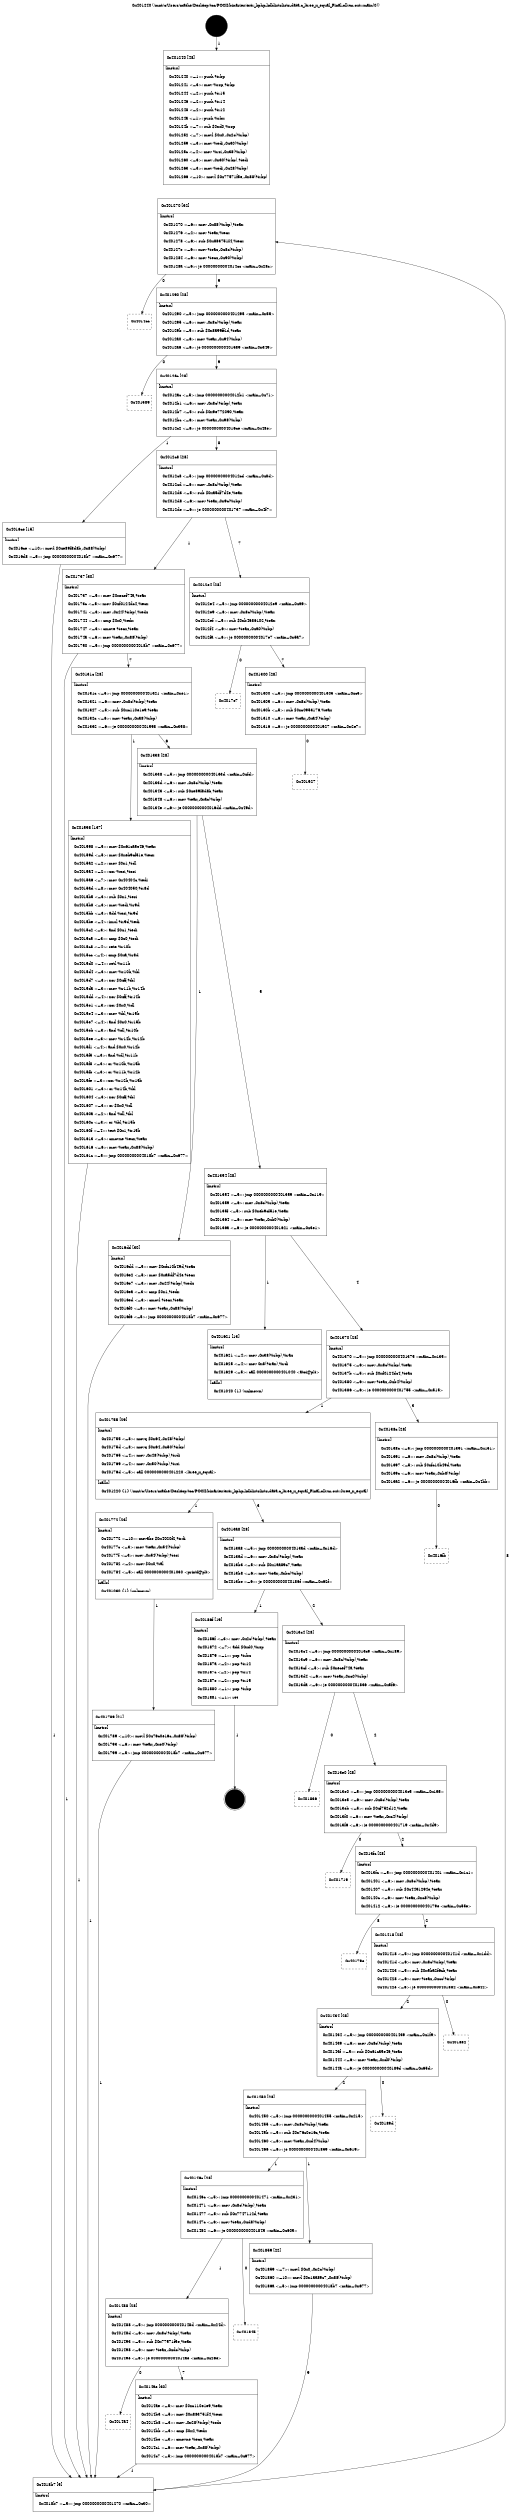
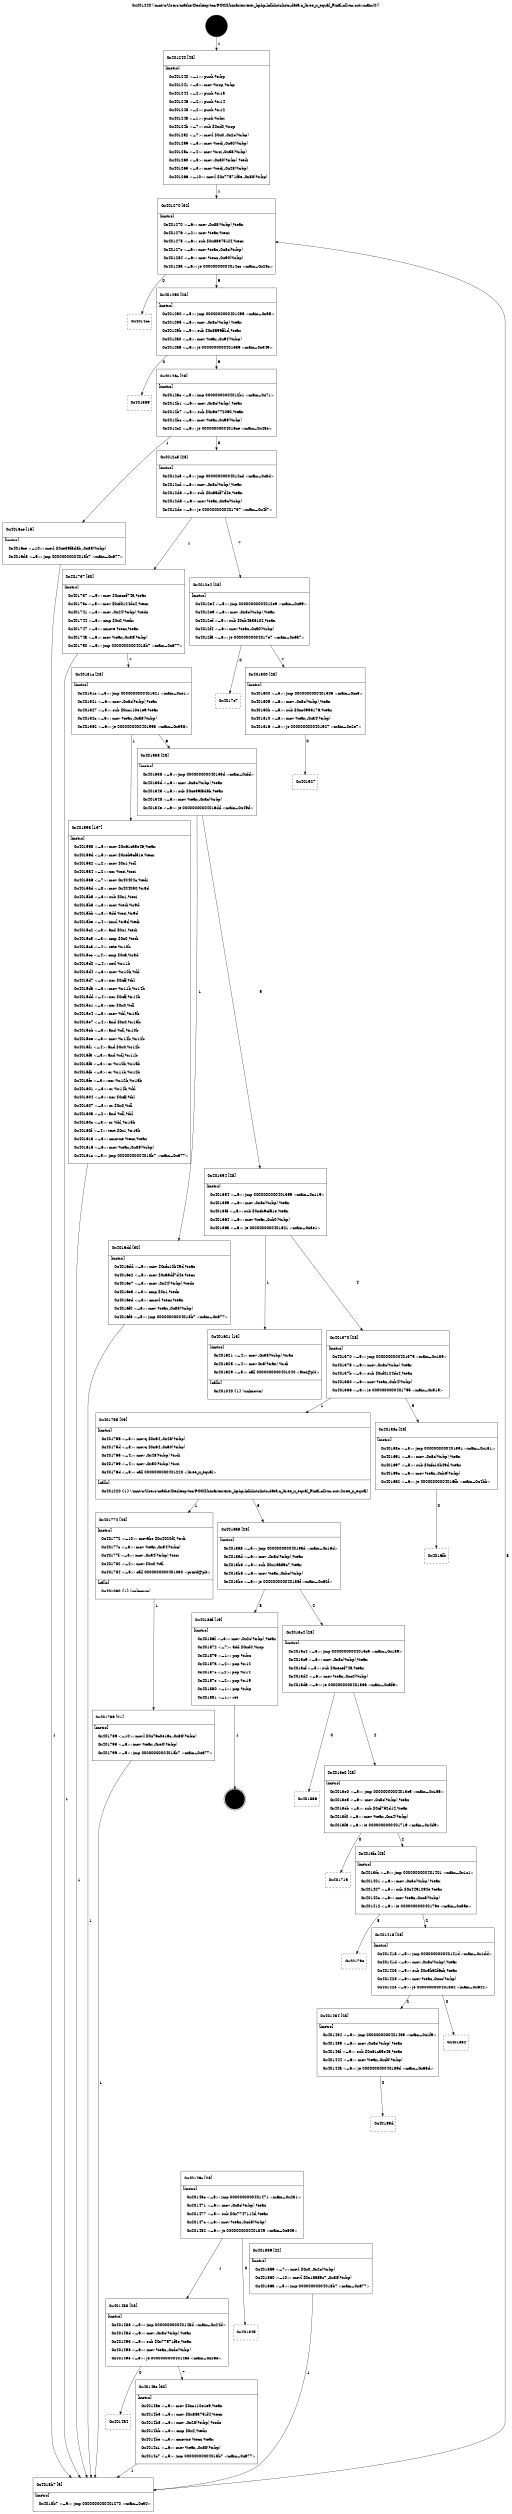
none -> (216, 190)
(260, 1606) -> (260, 1606)
(305, 2124) -> none
(308, 2373) -> (308, 2373)
